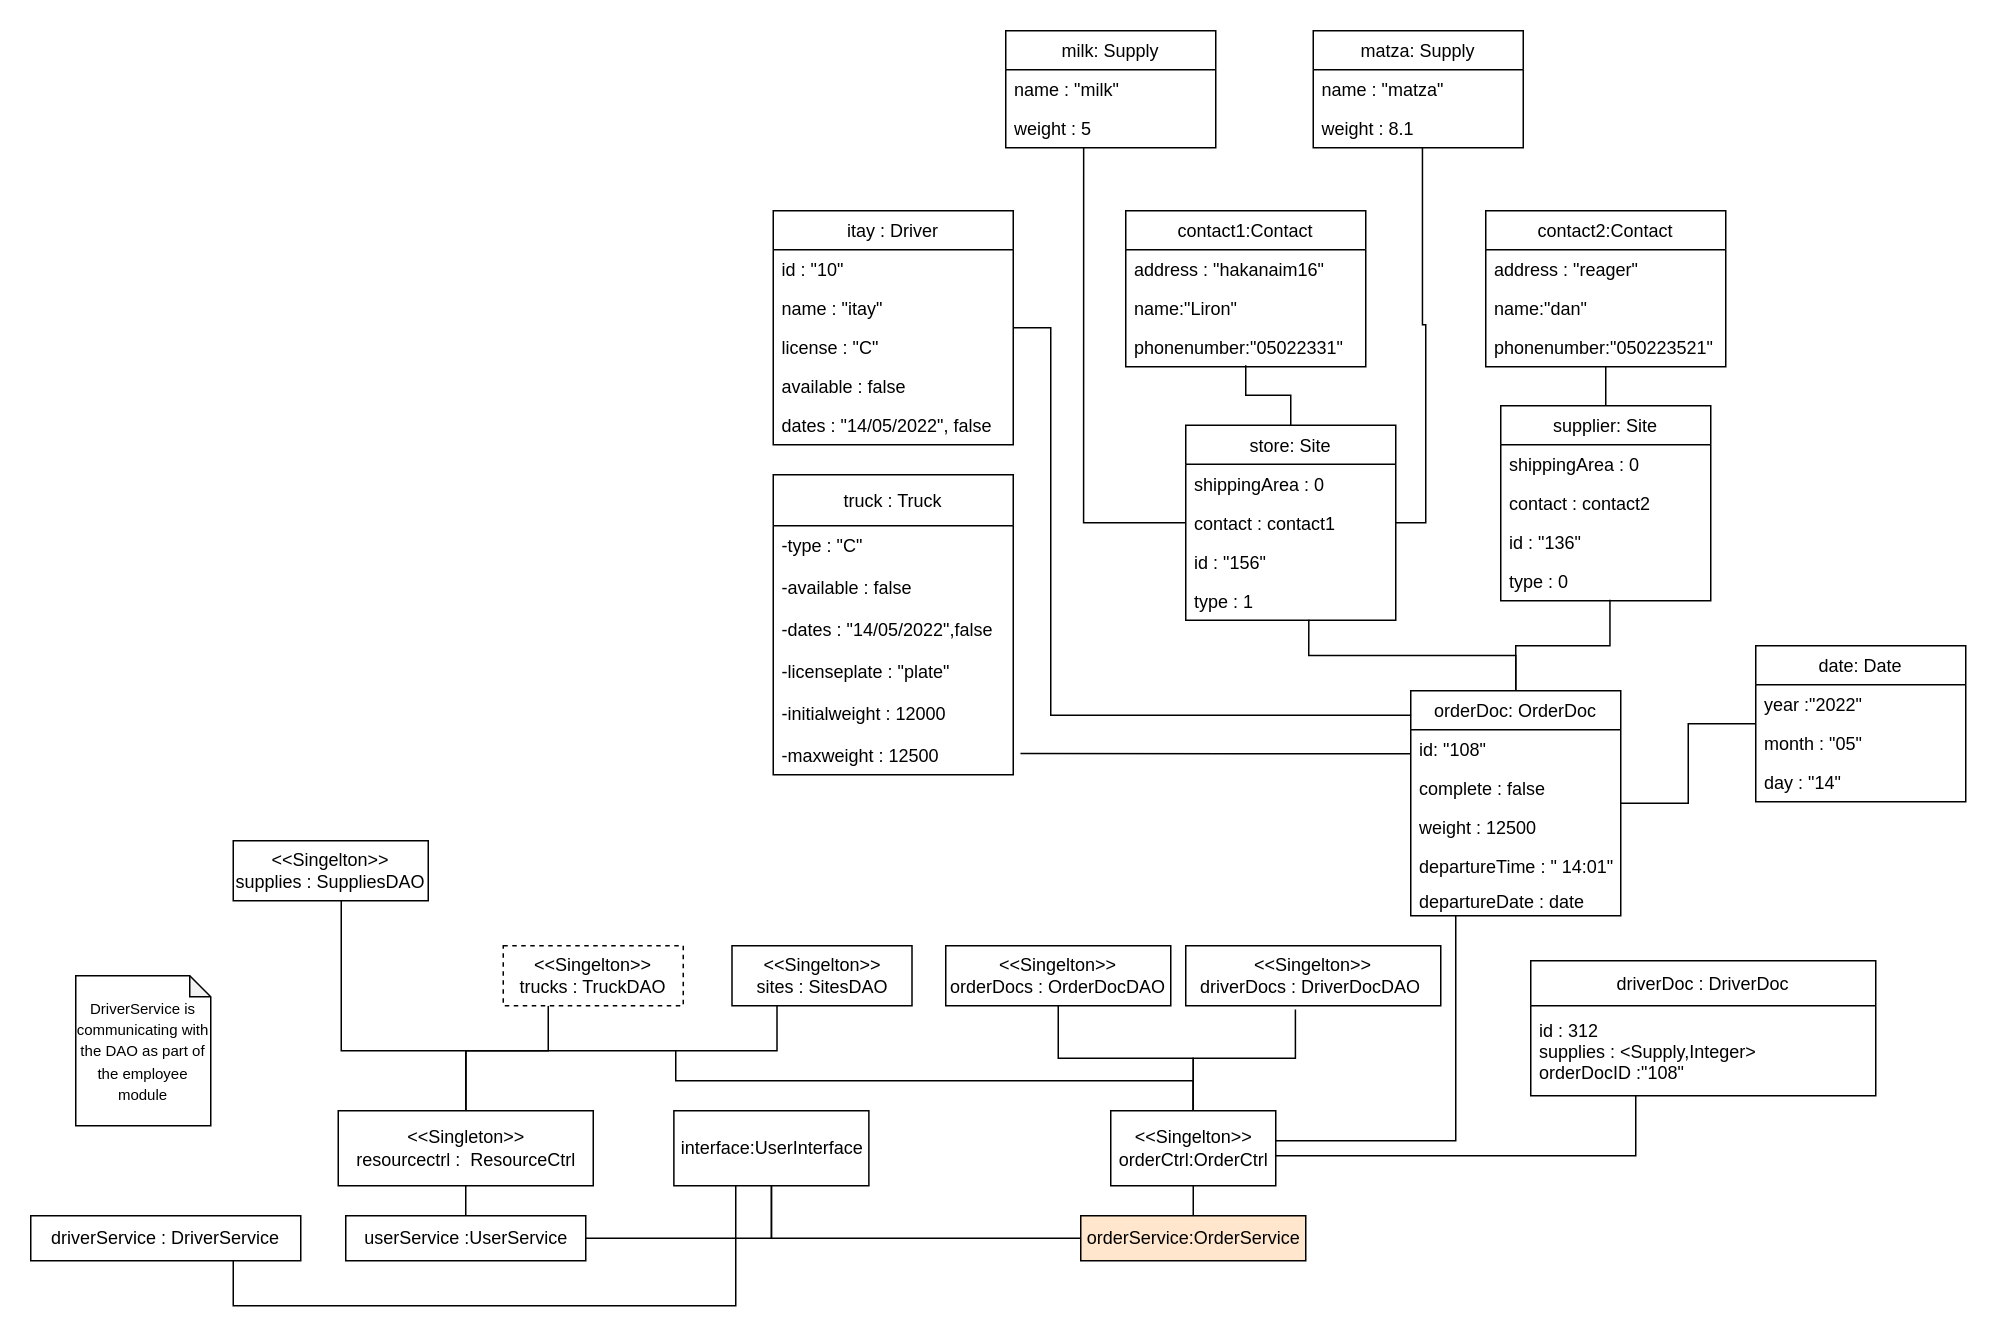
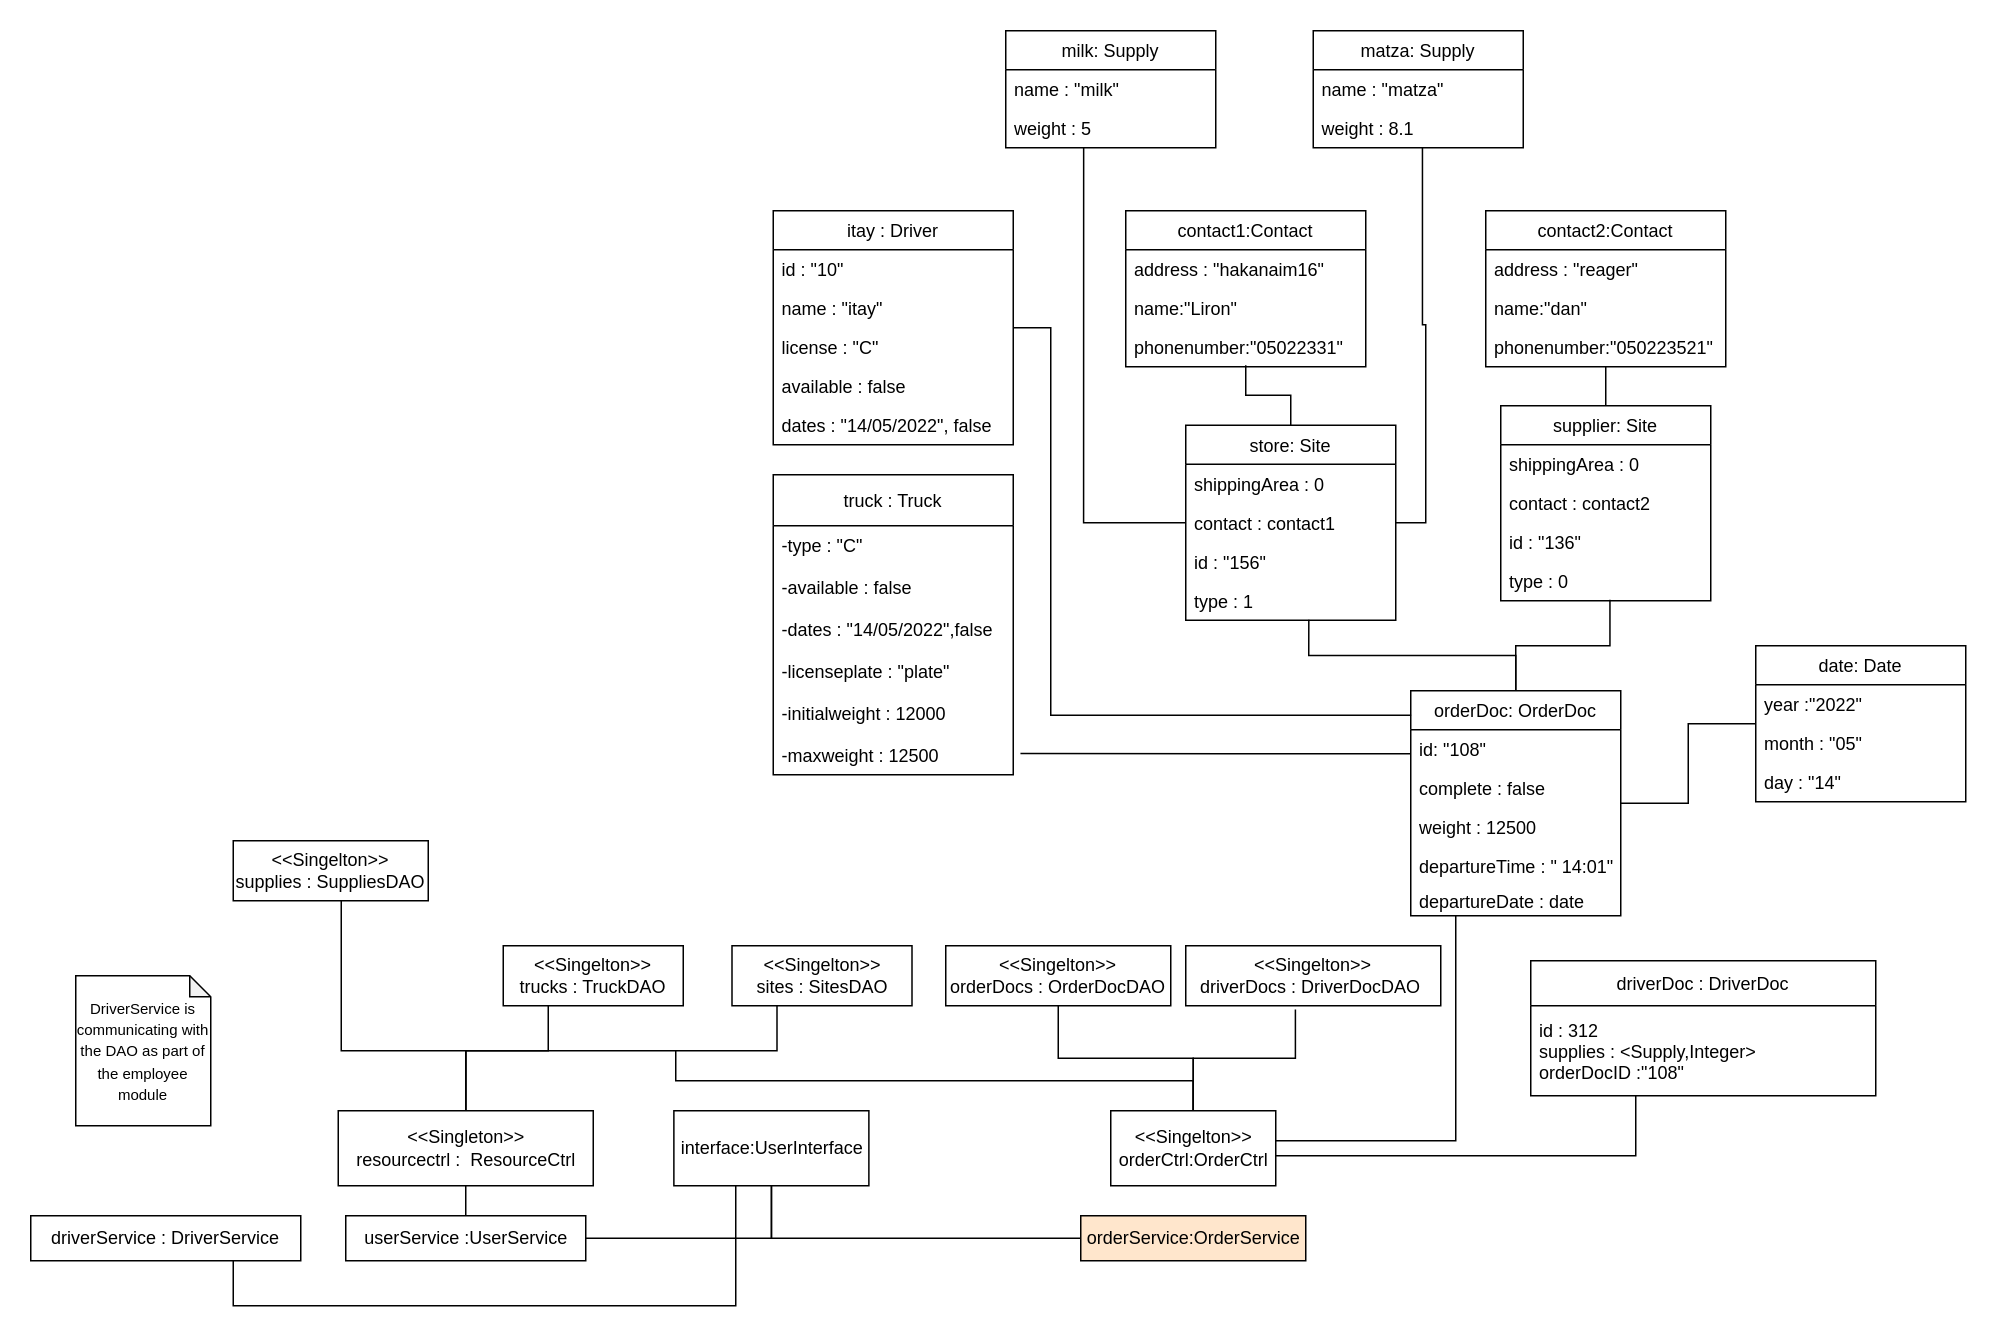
(593, 976) -> (593, 976)
(1193, 1201) -> none
